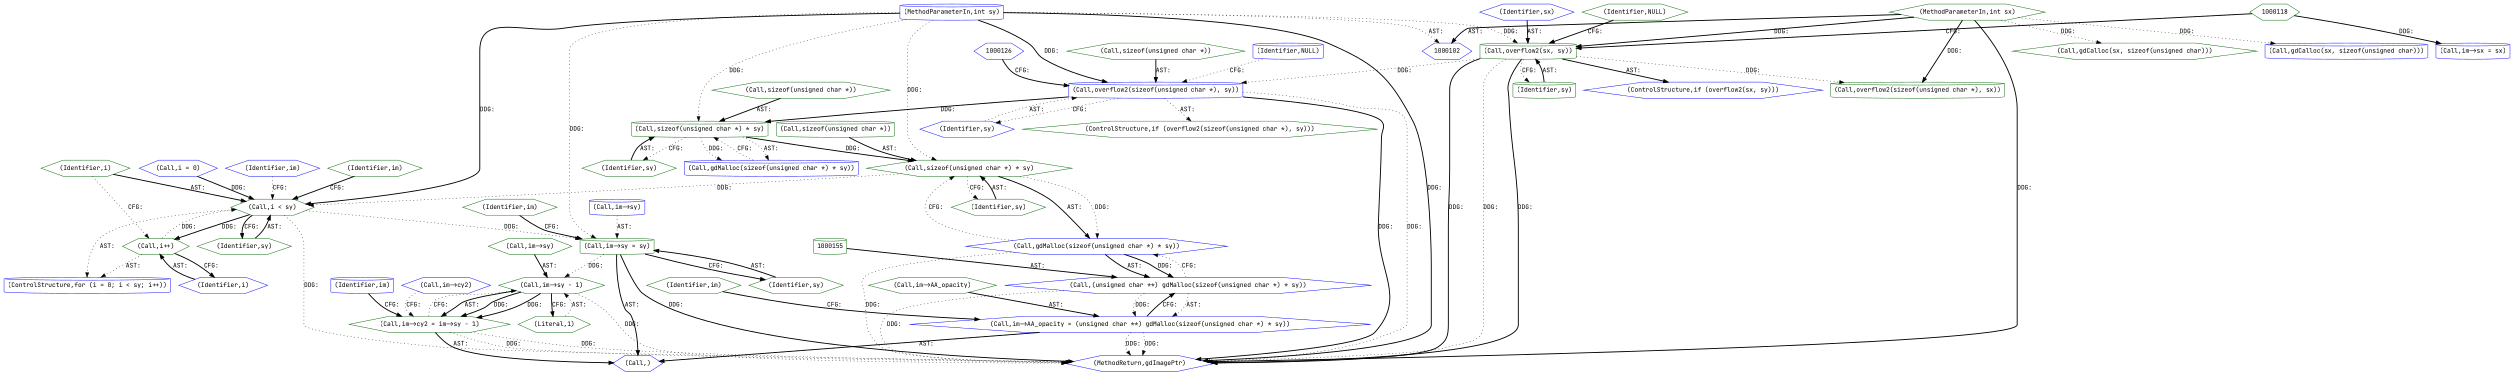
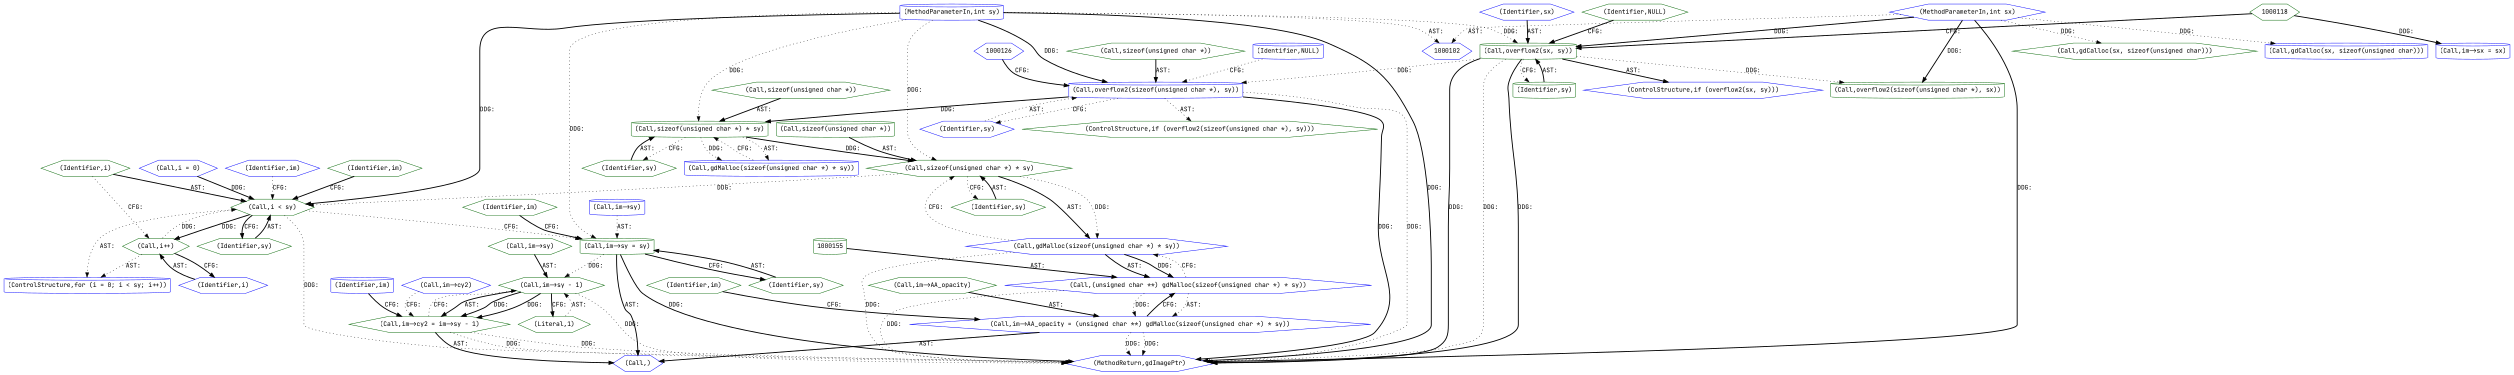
(1967, 12) -> (1967, 12)
(1676, 21) -> (1676, 21)
(513, 227) -> (513, 227)
